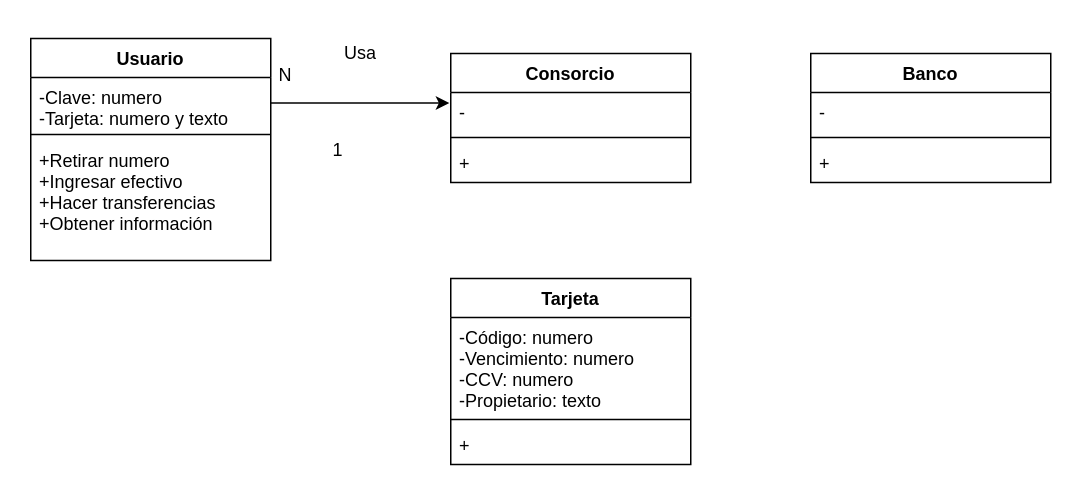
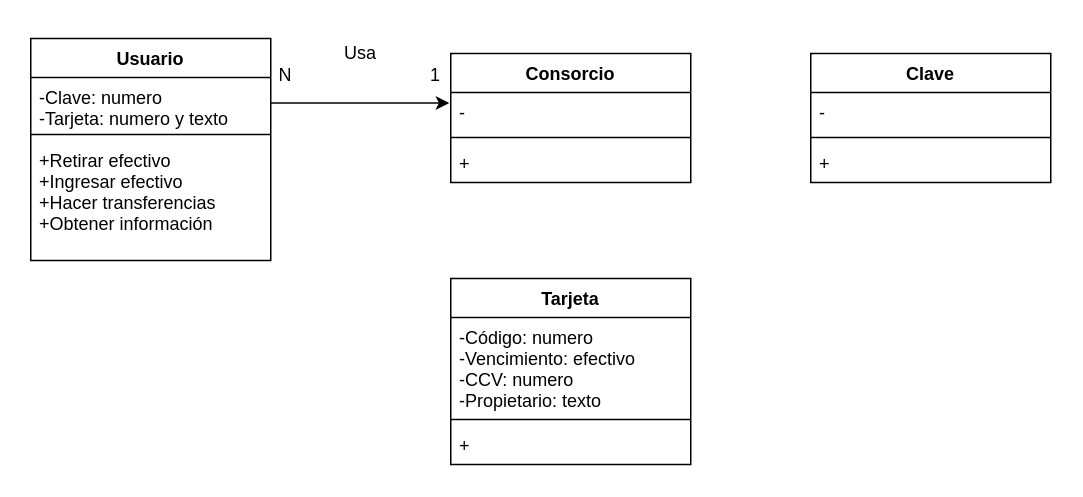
(930, 74) -> (930, 74)
(338, 151) -> (436, 76)
(110, 161) -> (118, 161)
(528, 338) -> (528, 338)
